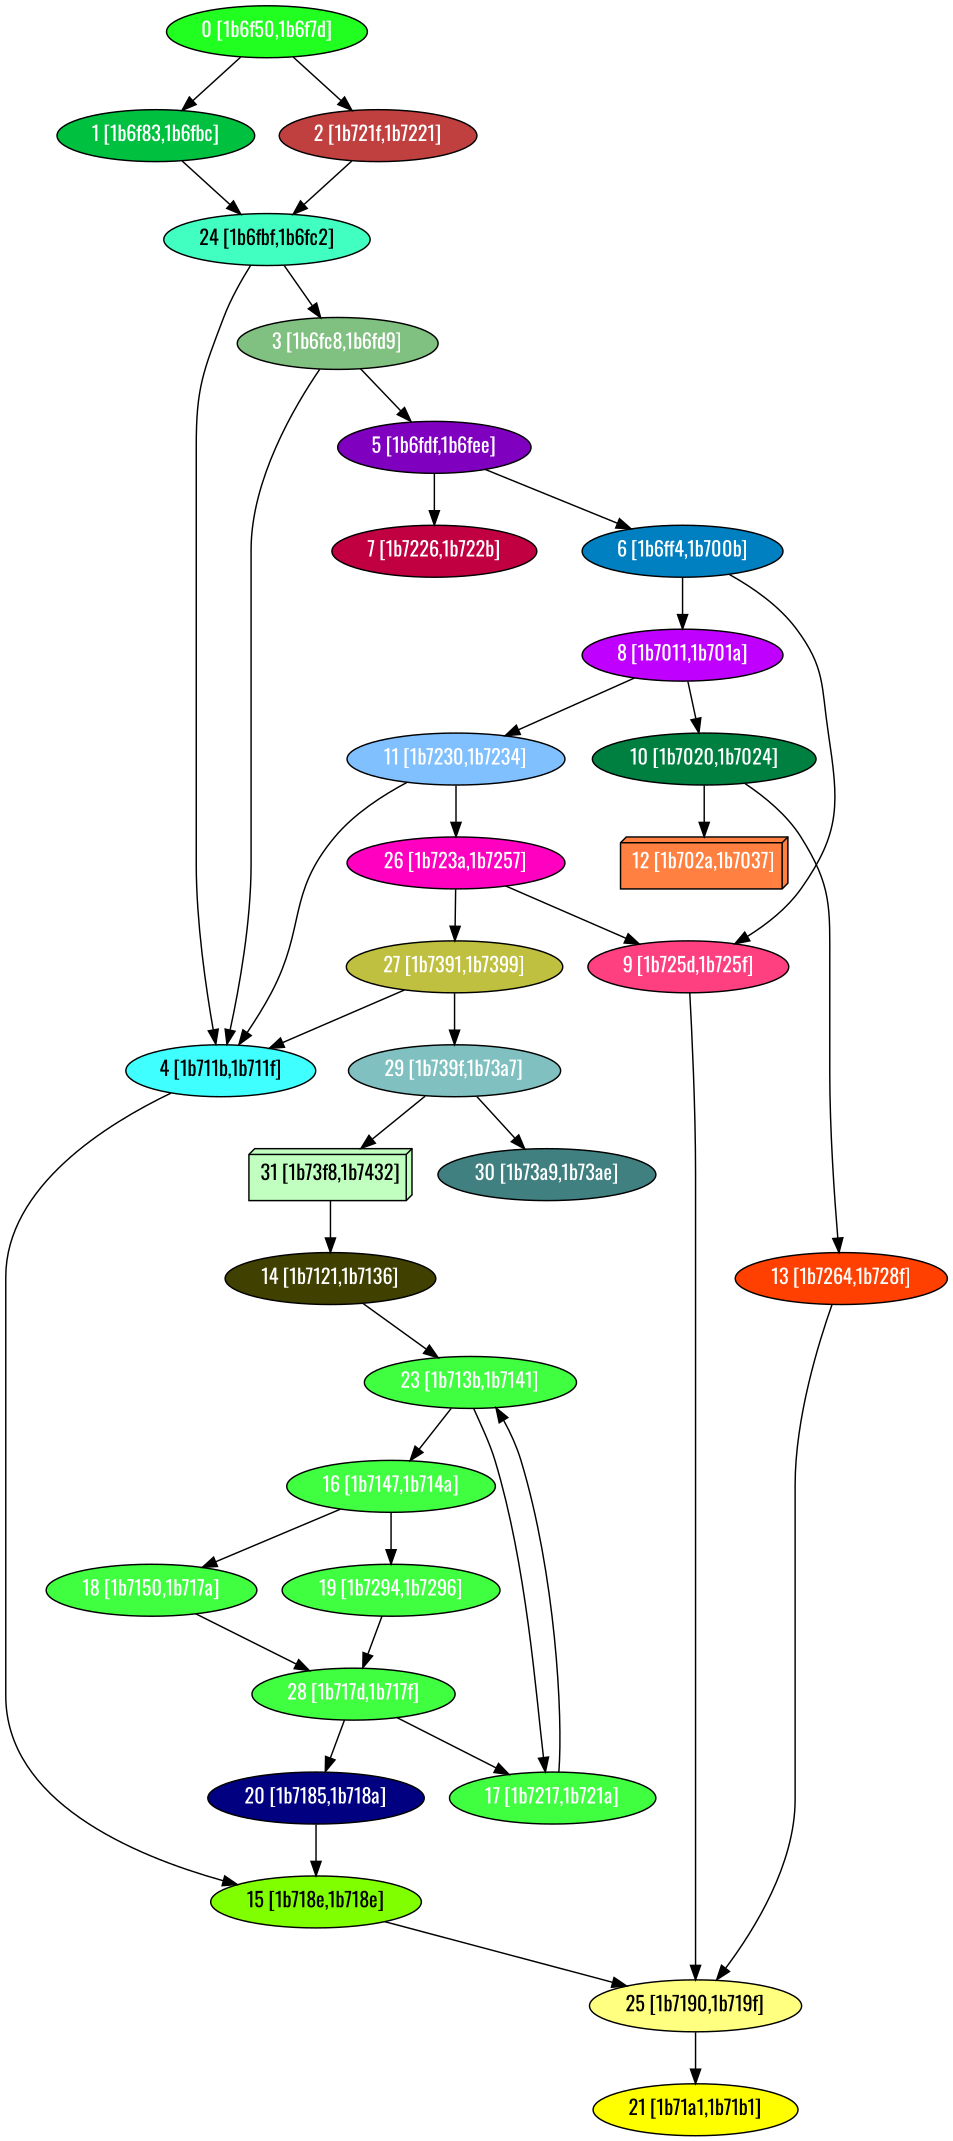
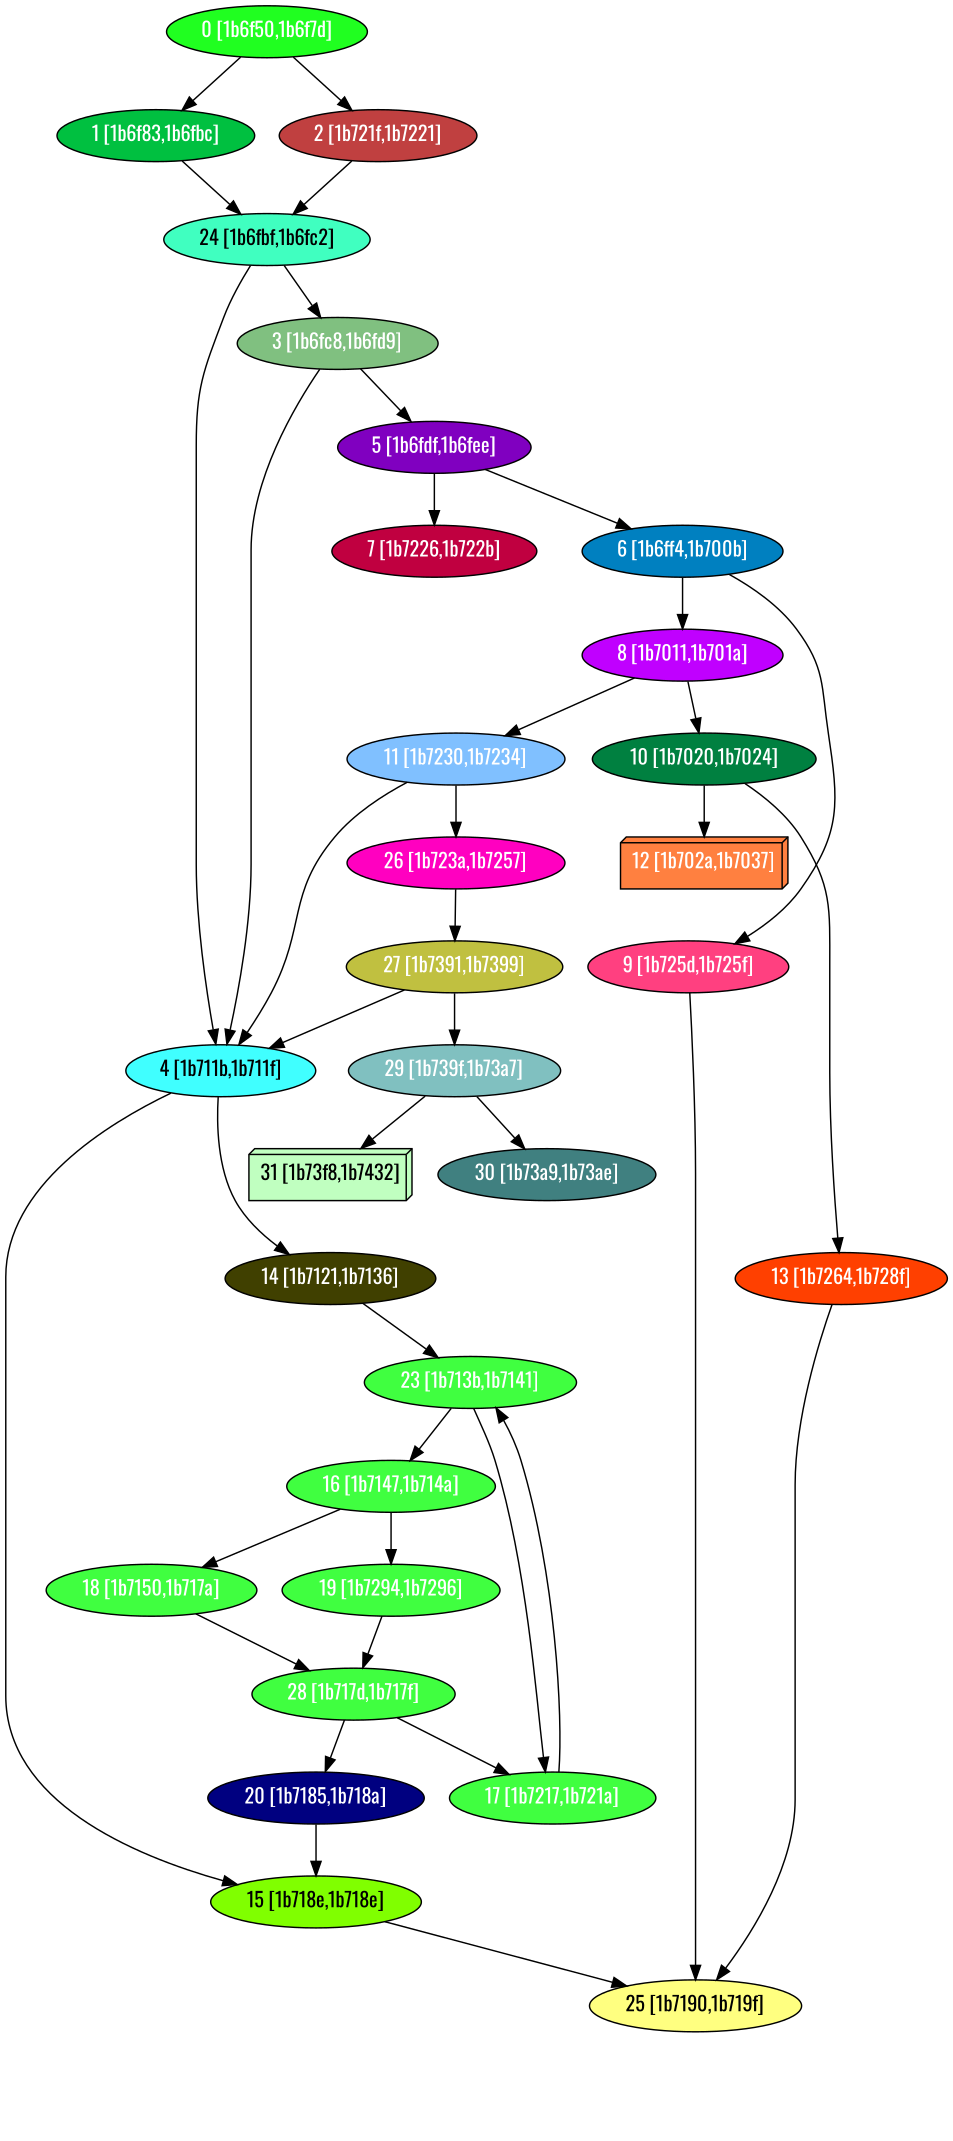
(566, 912) -> none
(330, 1220) -> (227, 1180)
(696, 2110) -> none
